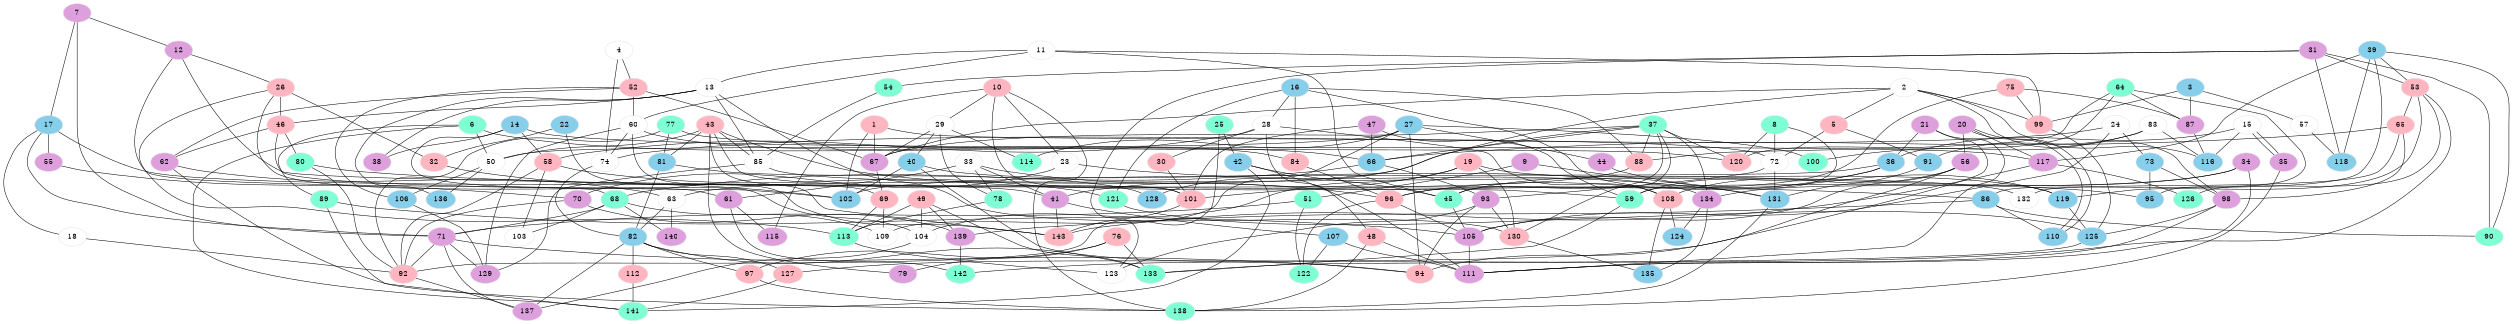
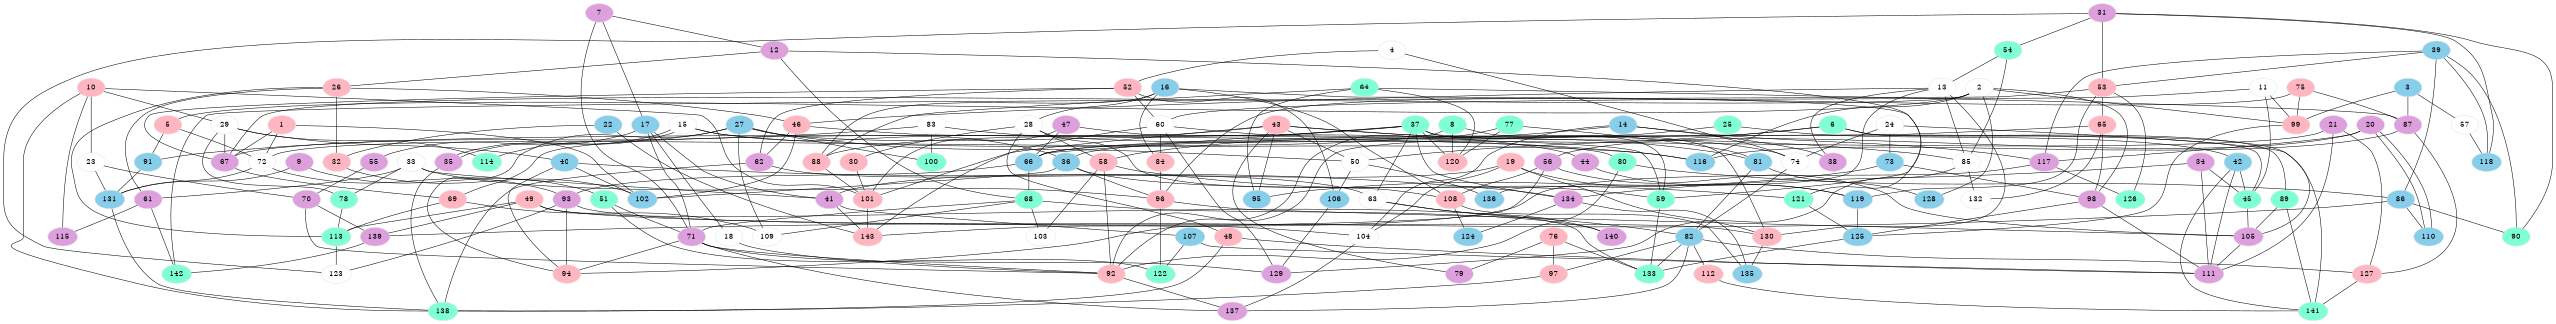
(873, 57) -> (1975, 69)
none -> (2456, 222)
